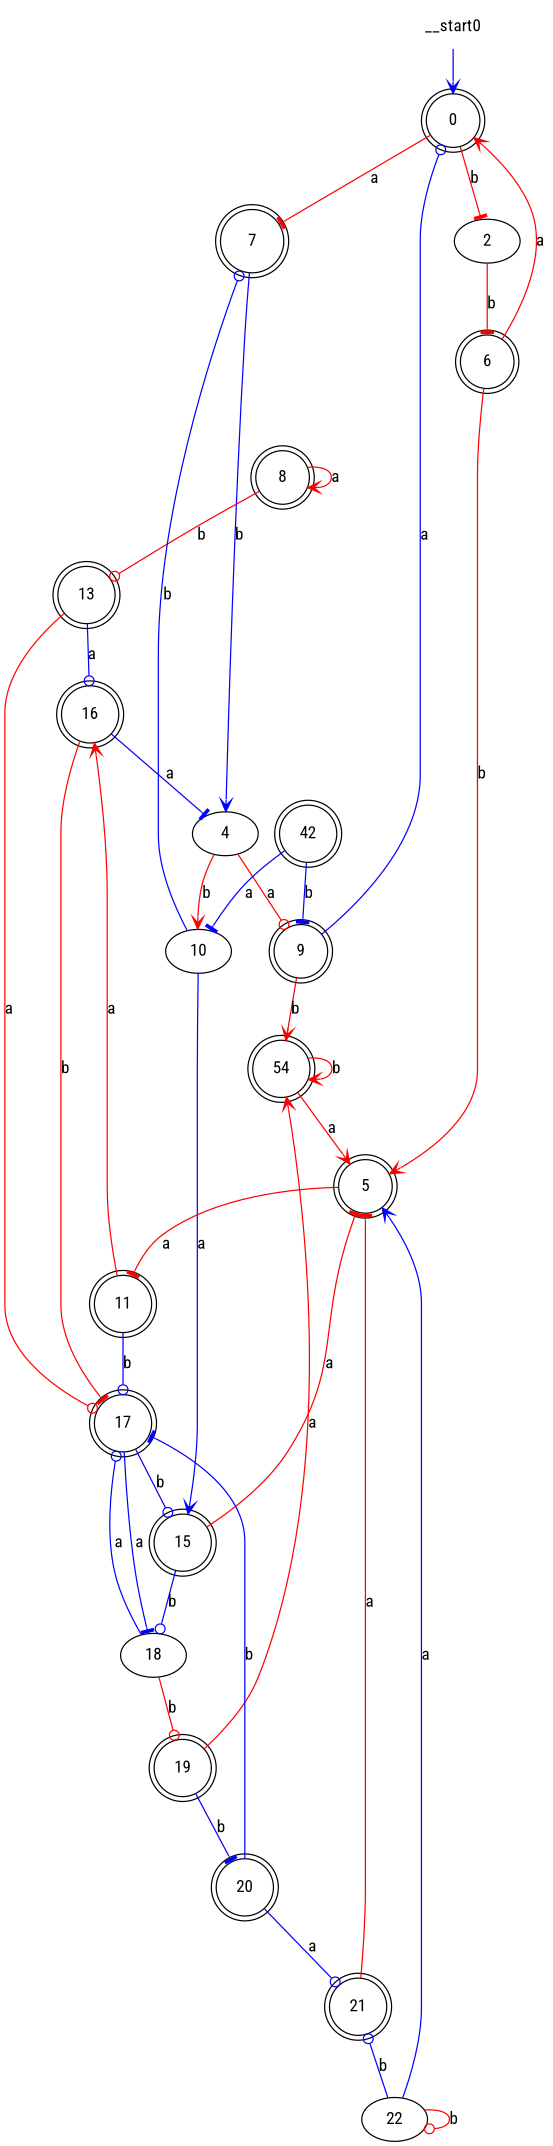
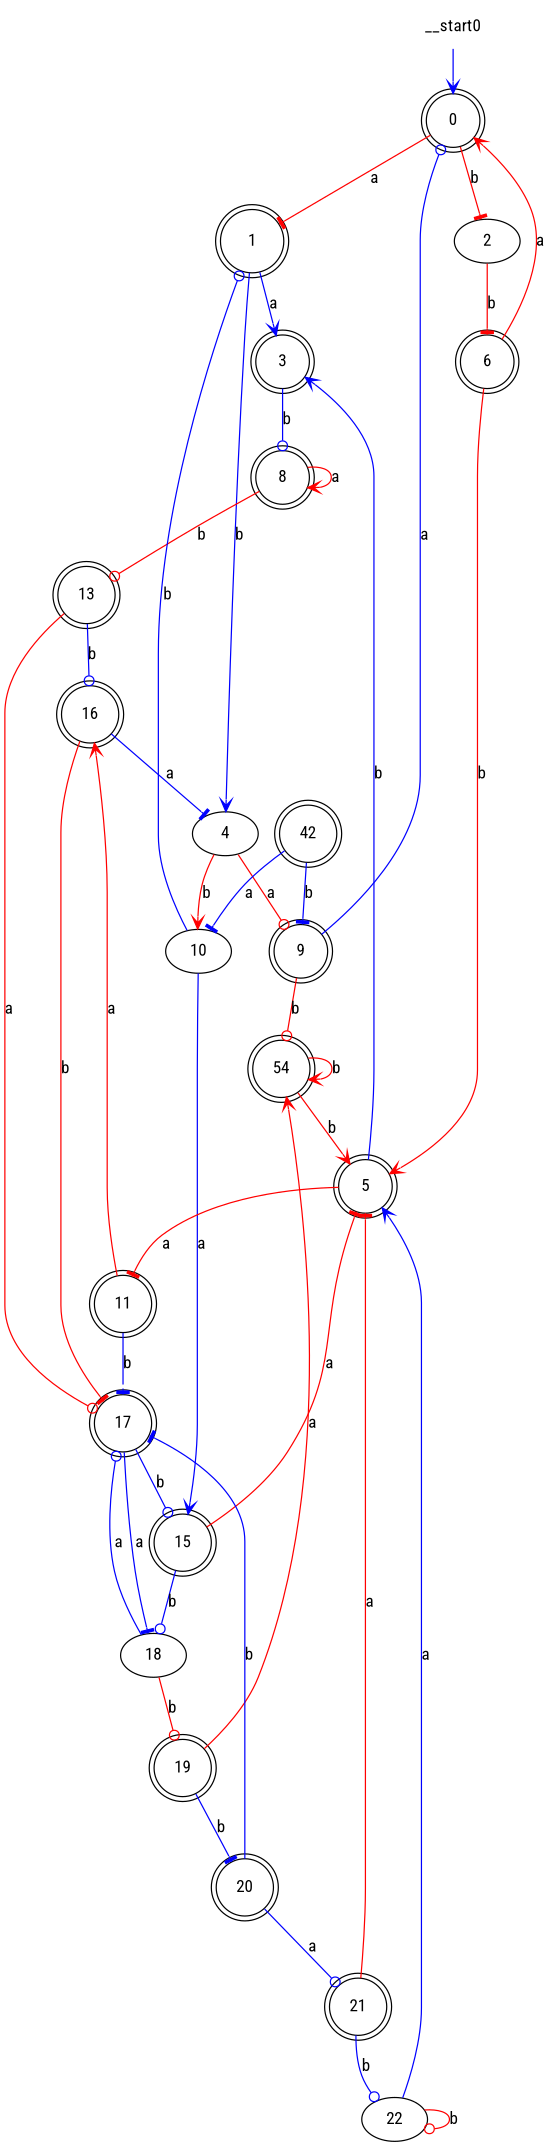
(252, 241) -> (252, 241)
none -> (283, 362)
(92, 655) -> (92, 655)
(292, 1004) -> (292, 1004)
(332, 1129) -> (332, 1129)
(123, 1359) -> (123, 1359)
(379, 2071) -> (359, 2065)
